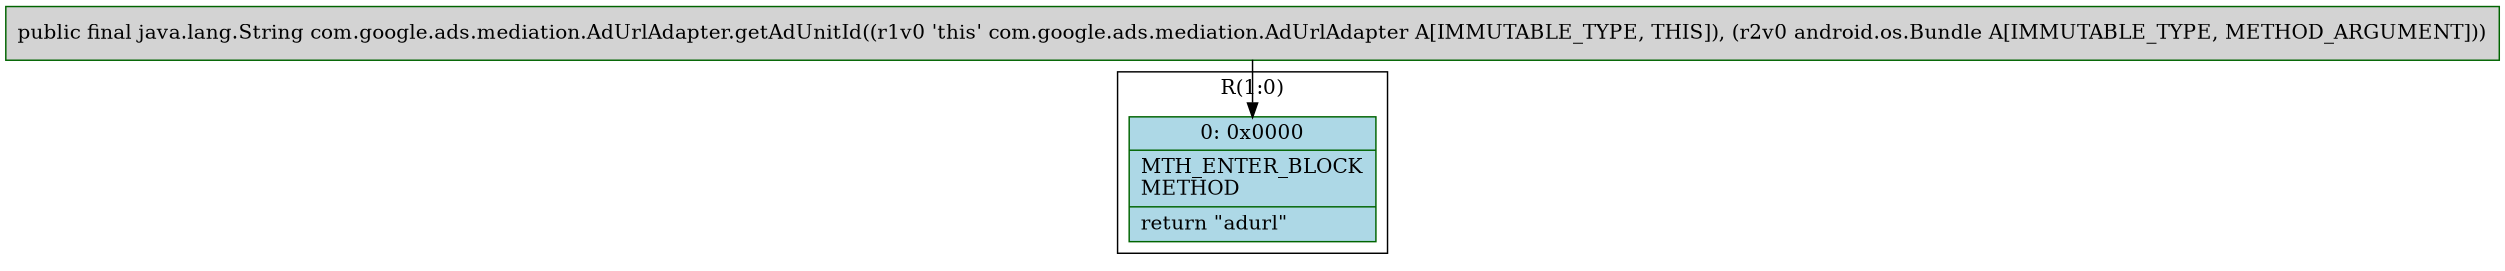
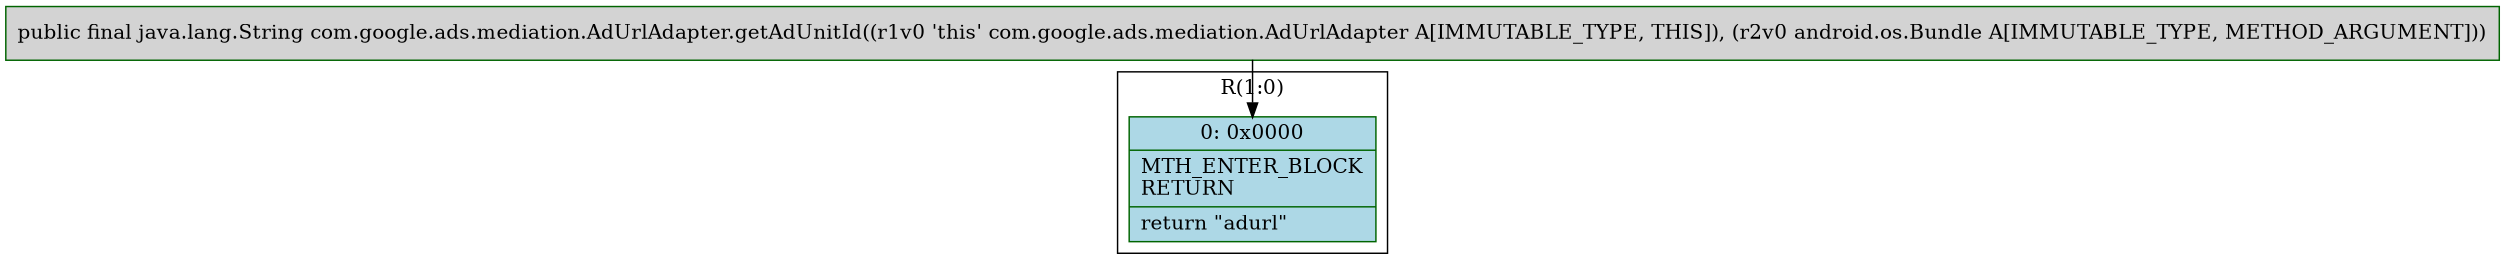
(1191, 189) -> (1188, 189)
